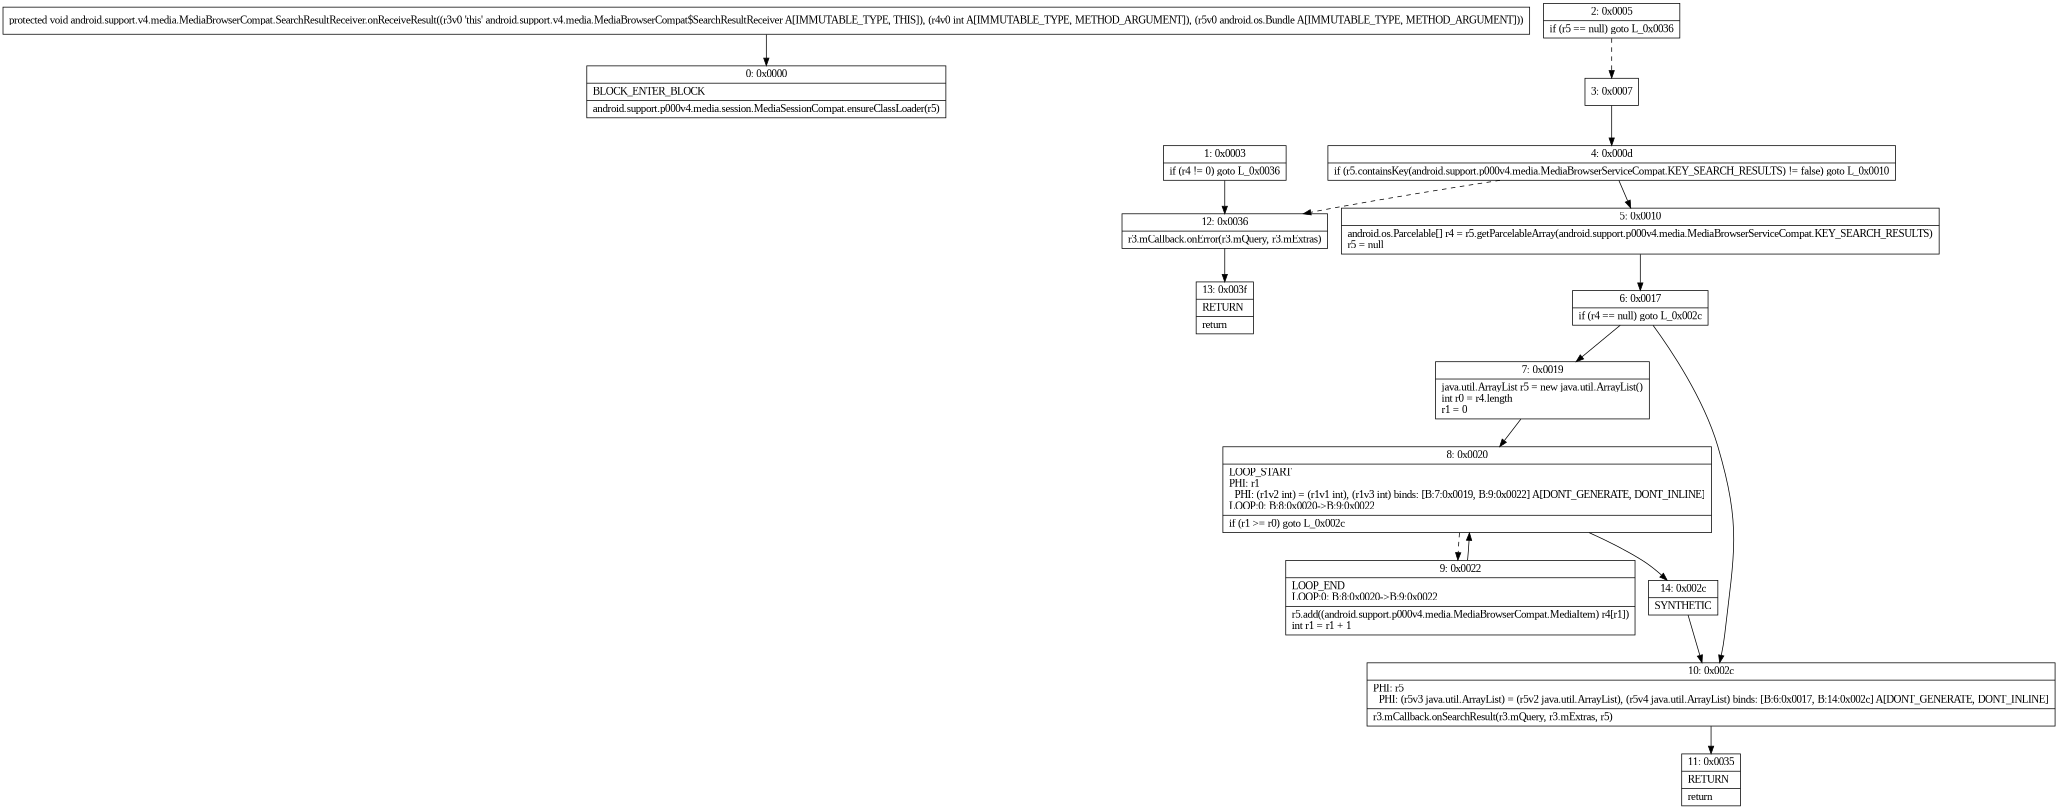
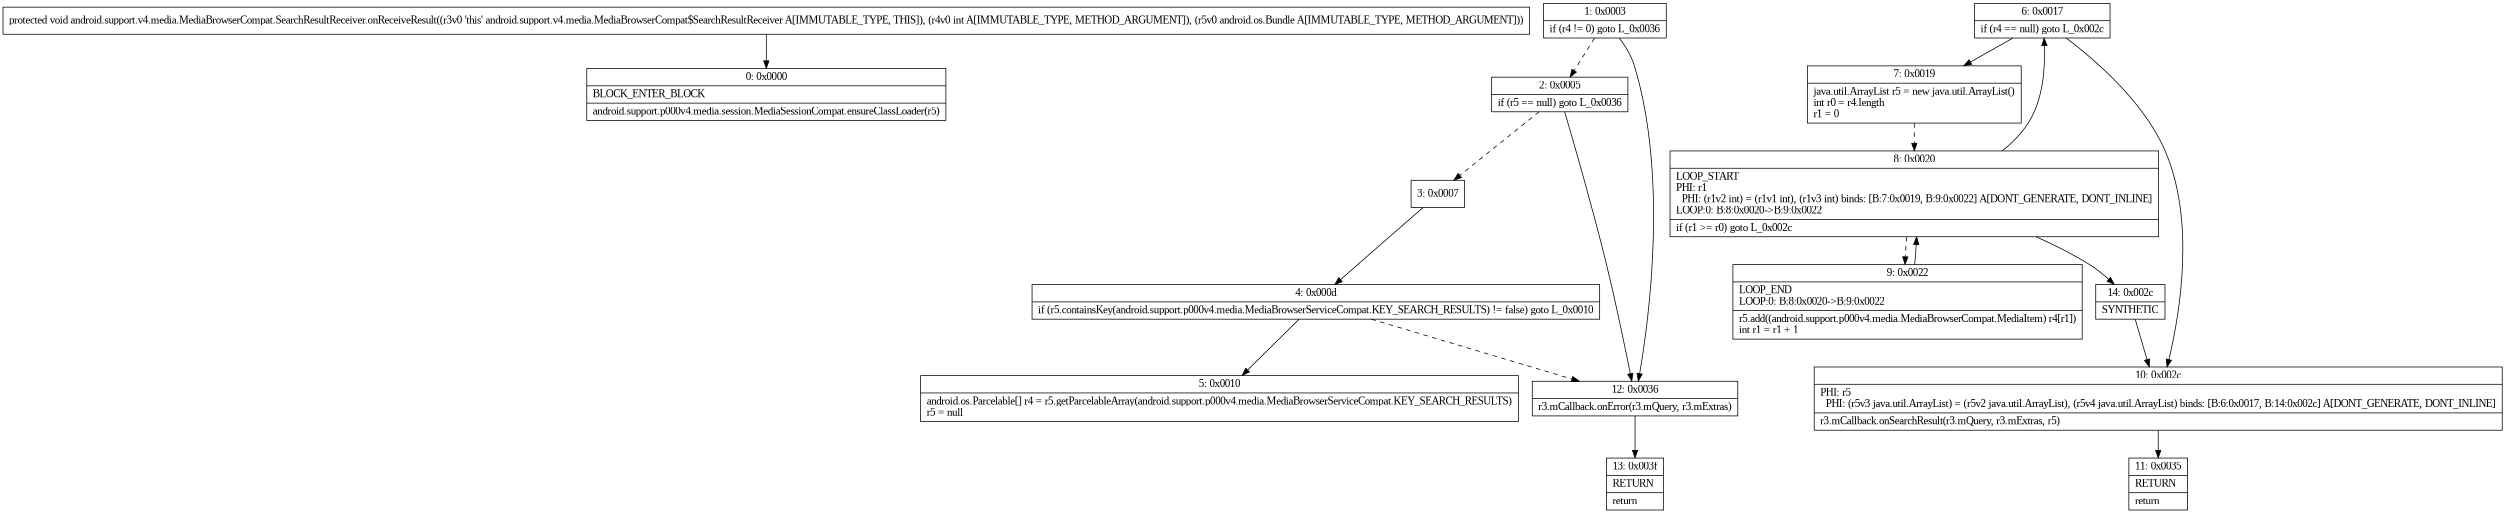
none -> (1584, 54)
none -> (1601, 242)
(1640, 269) -> (2037, 104)
(1513, 430) -> (1914, 133)
